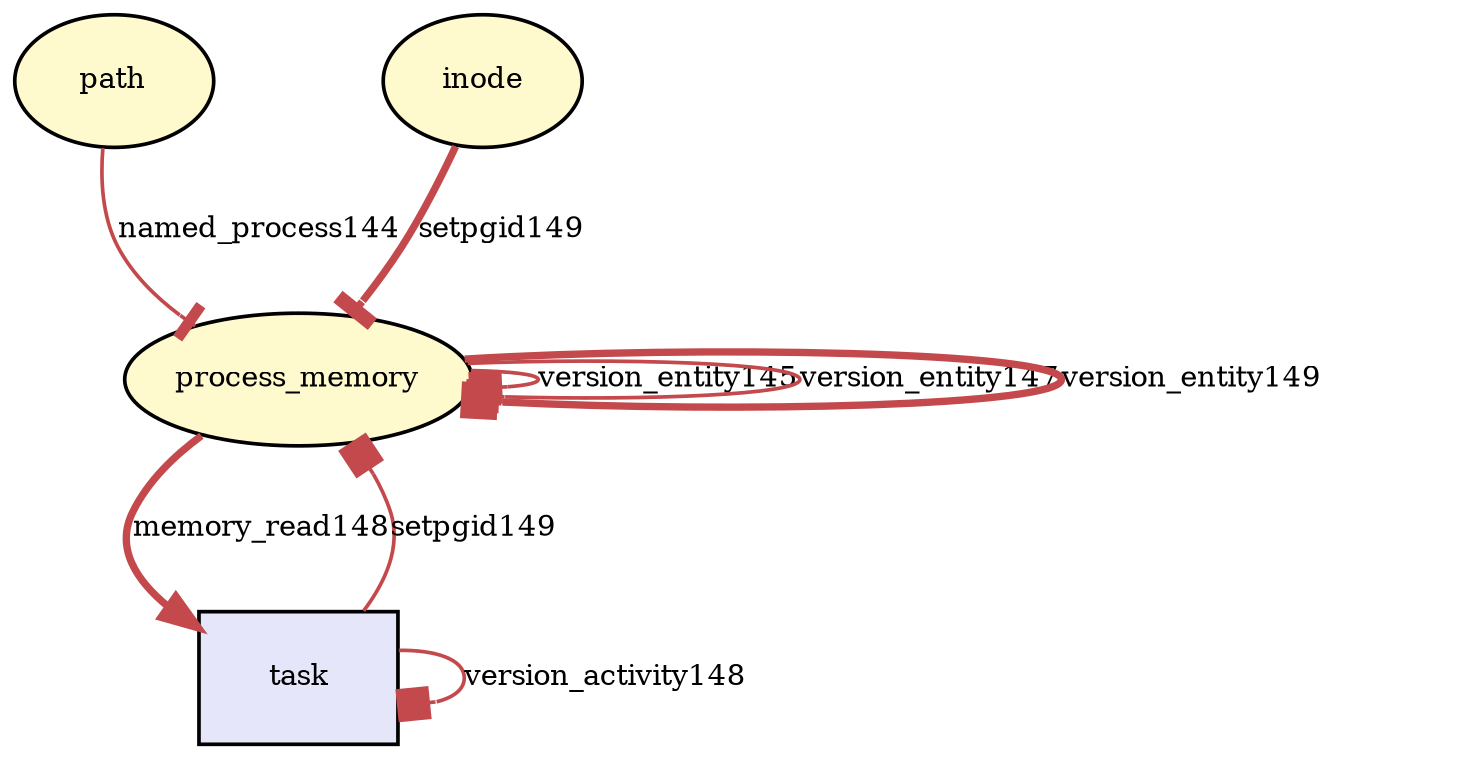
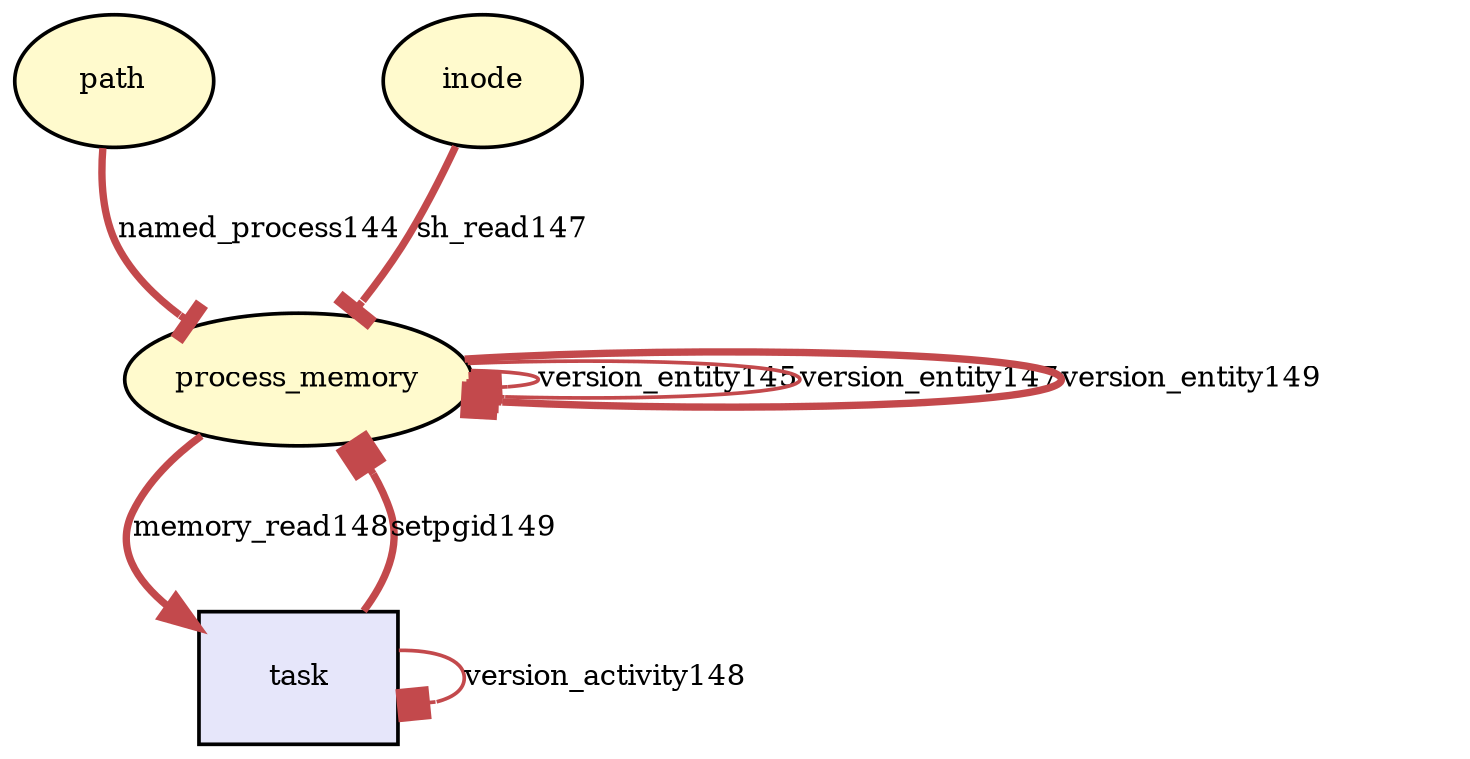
(503, 230) -> (503, 230)
(116, 243) -> (116, 243)
(393, 544) -> (393, 544)
